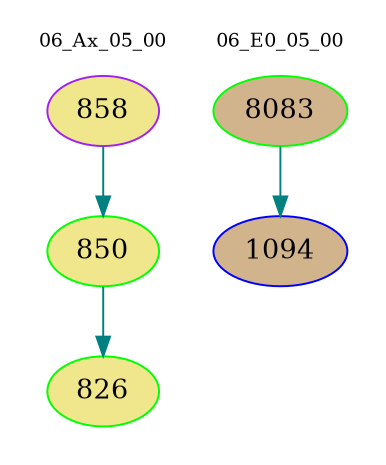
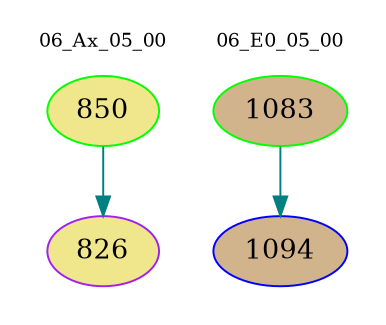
(103, 111) -> none
(280, 111) -> (280, 111)
(103, 391) -> (103, 251)
